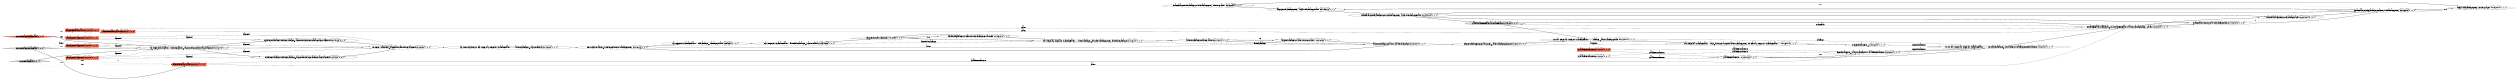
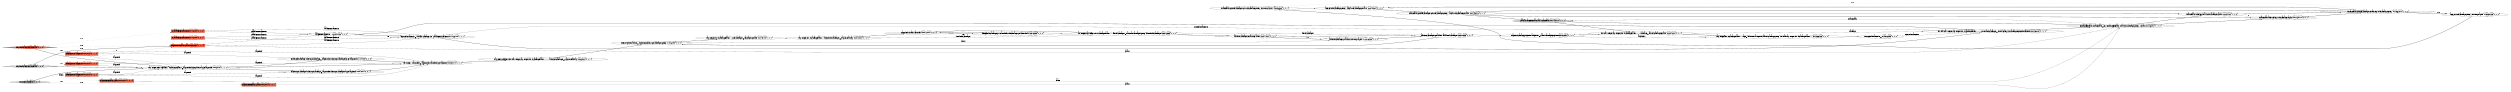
(54, 34) -> (104, 39)
none -> (259, 40)
(1594, 56) -> (188, 38)
